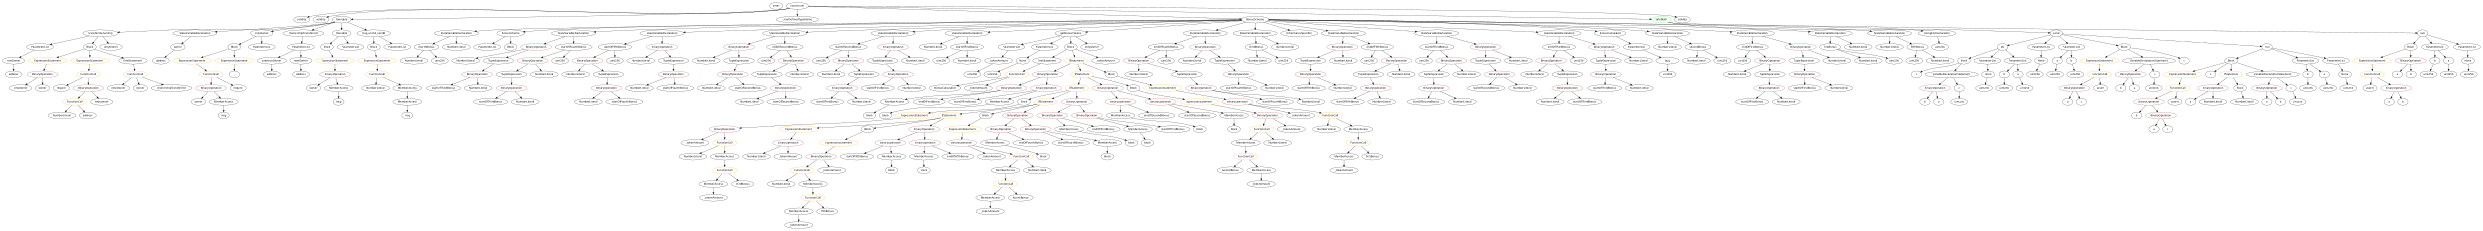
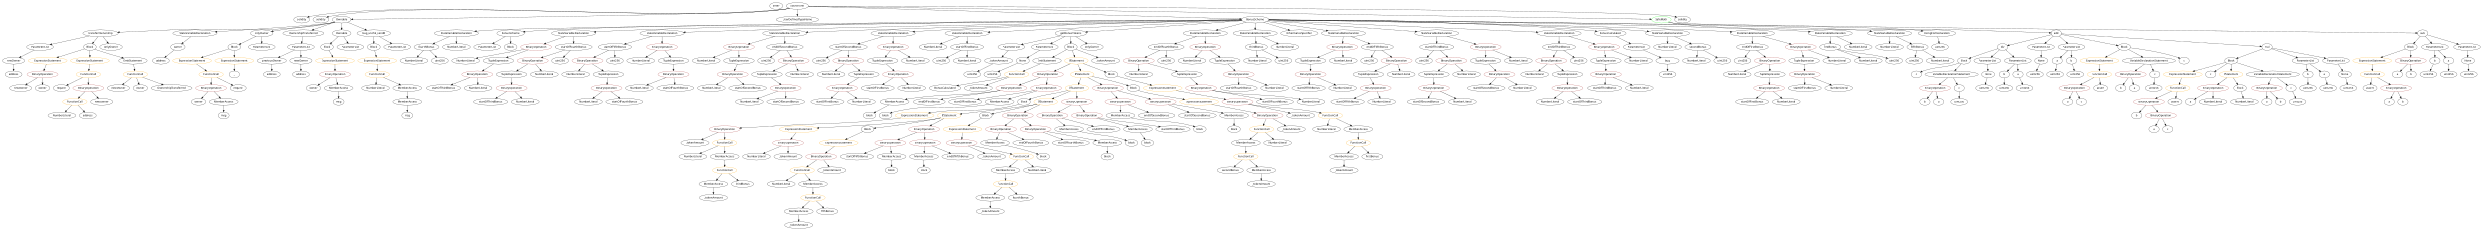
(2056, 33) -> (2056, 33)
